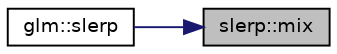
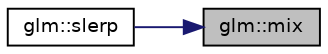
(267, 27) -> (262, 27)
